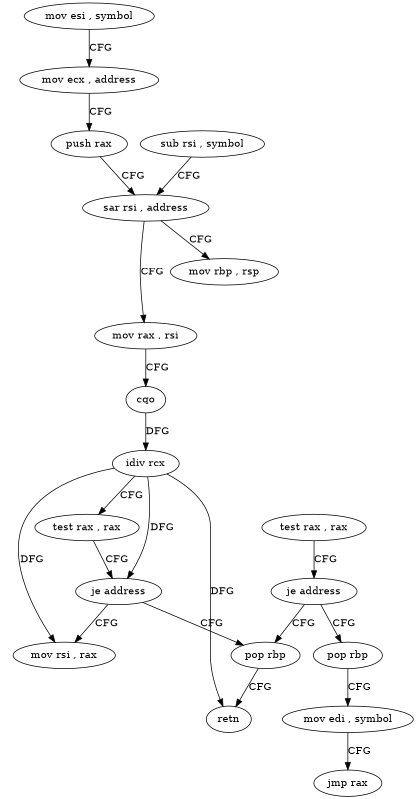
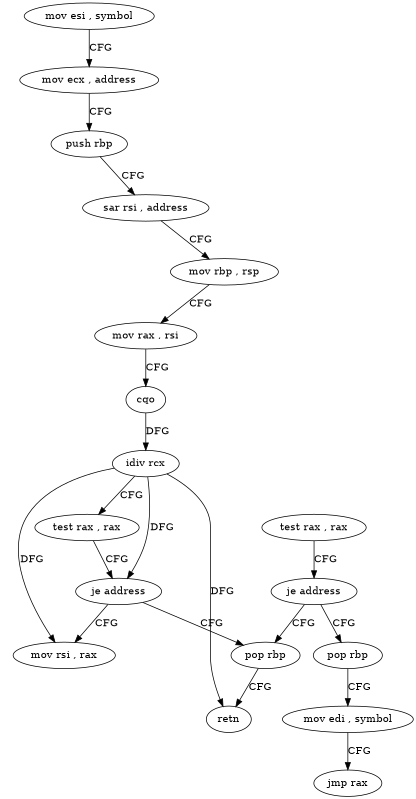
(89, 144) -> (89, 144)
(202, 144) -> none
(140, 268) -> (188, 301)
